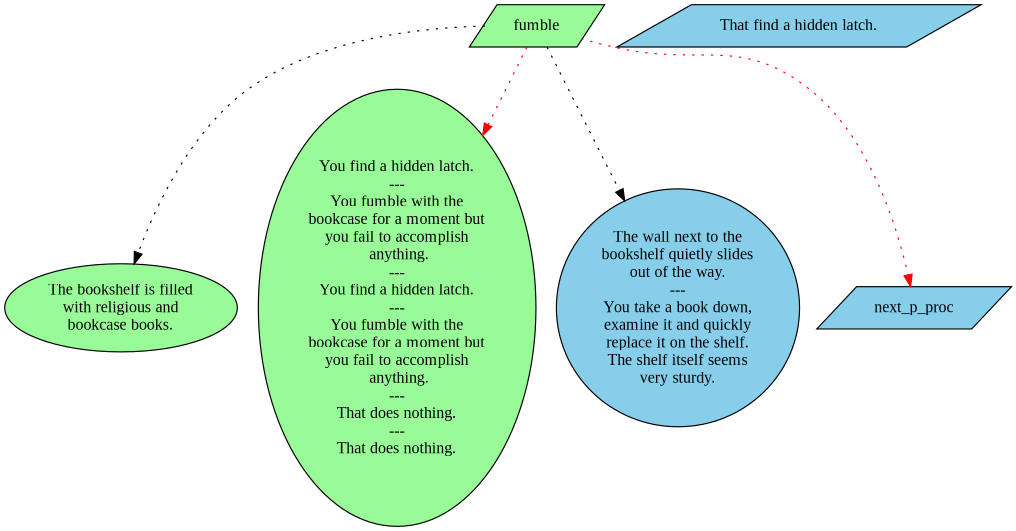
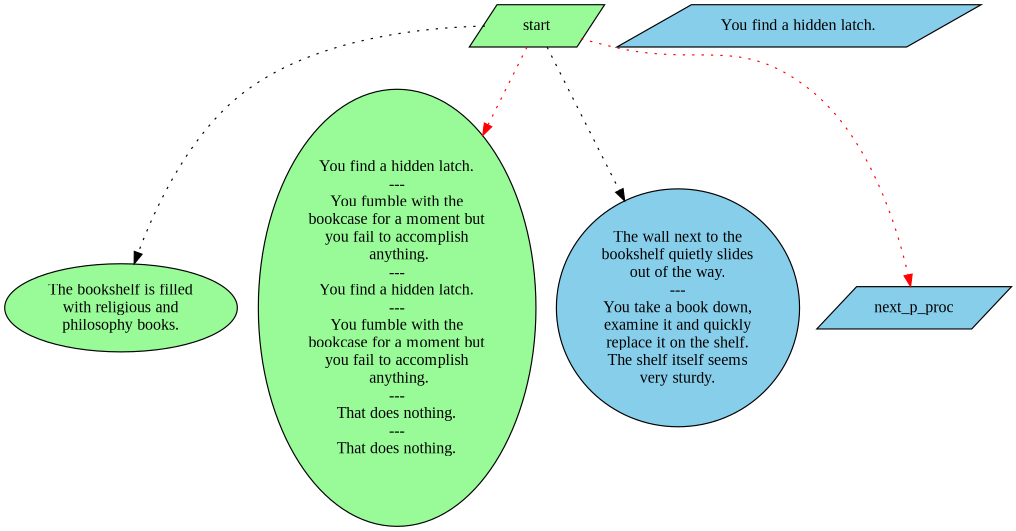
(537, 26) -> (537, 26)
(799, 26) -> (799, 26)
(121, 308) -> (121, 308)
